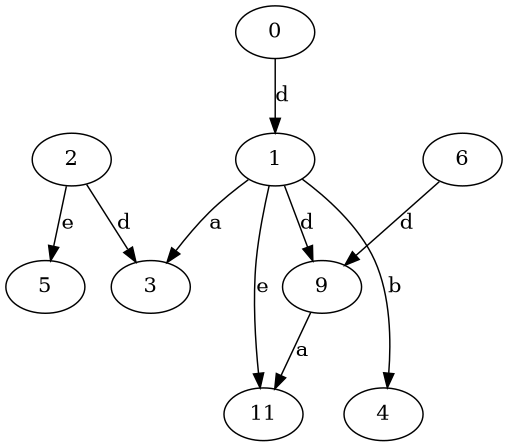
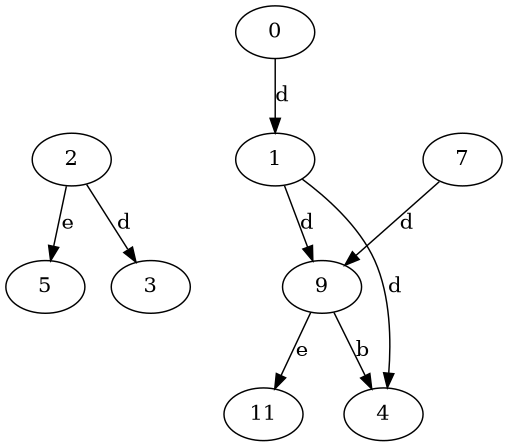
(463, 160) -> (463, 160)
(209, 212) -> none
(255, 279) -> none
(395, 287) -> (395, 287)
none -> (350, 344)
(302, 351) -> (302, 351)
